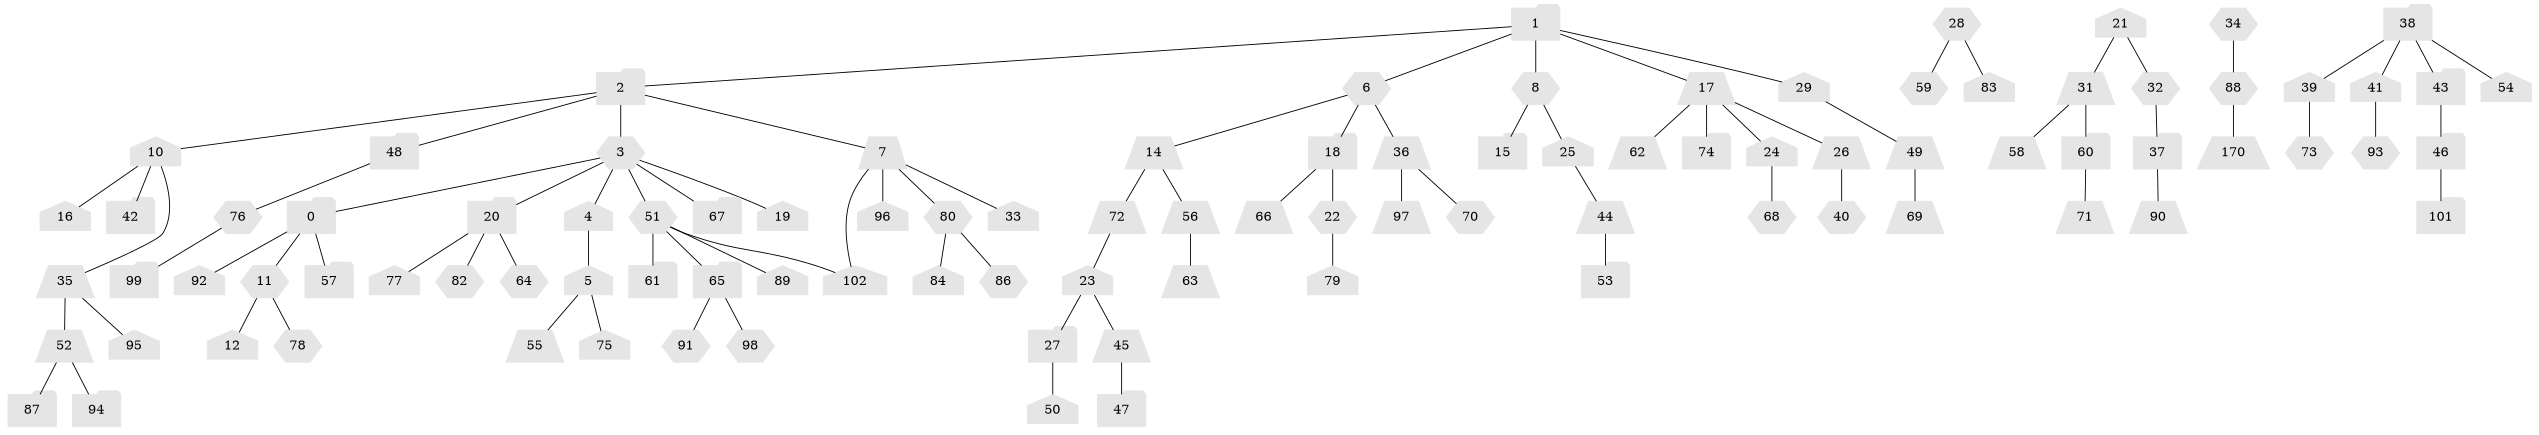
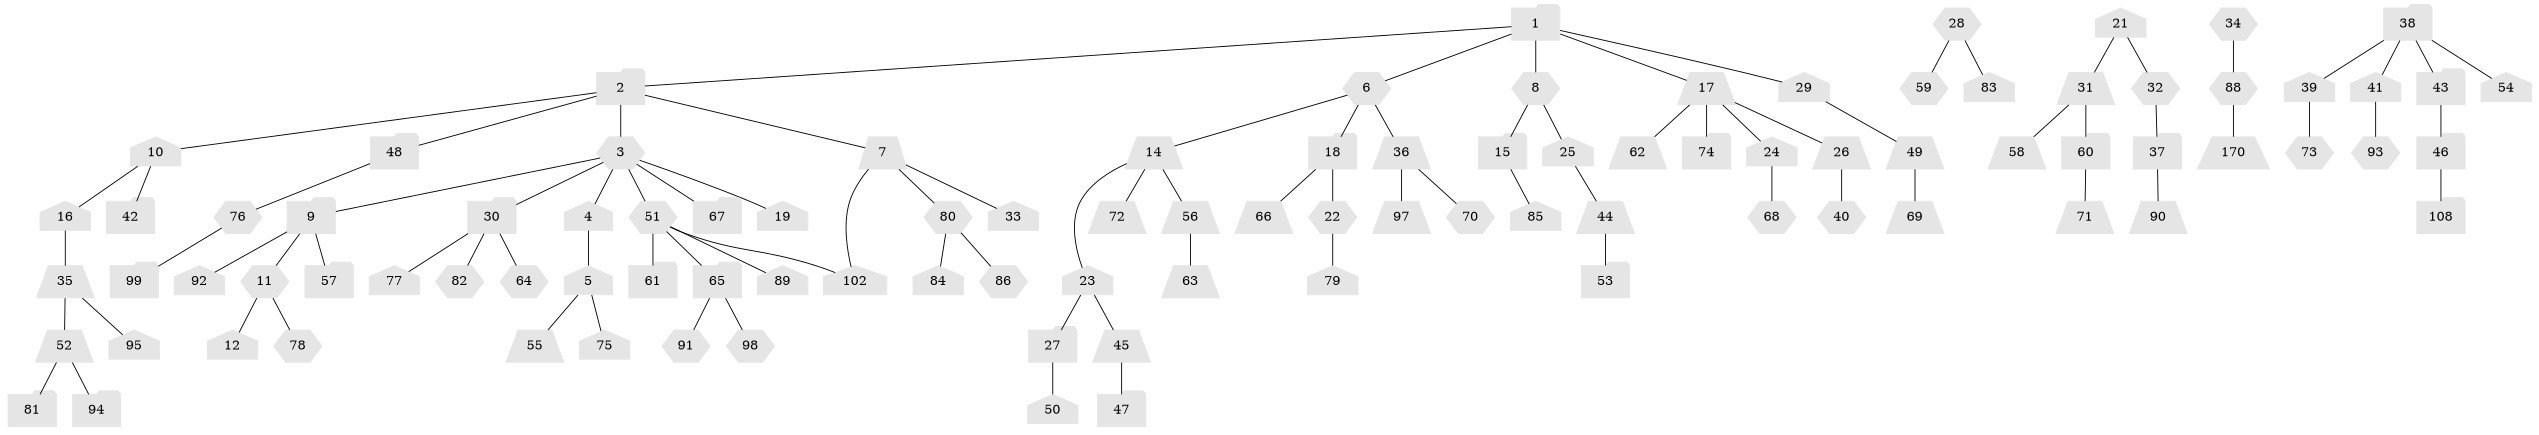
(311, 217) -> (311, 217)
(492, 217) -> (492, 217)
(883, 217) -> none
none -> (1536, 217)
(2441, 217) -> (2441, 217)
(156, 239) -> (65, 248)
(1102, 251) -> (1079, 205)
(32, 411) -> (32, 411)
